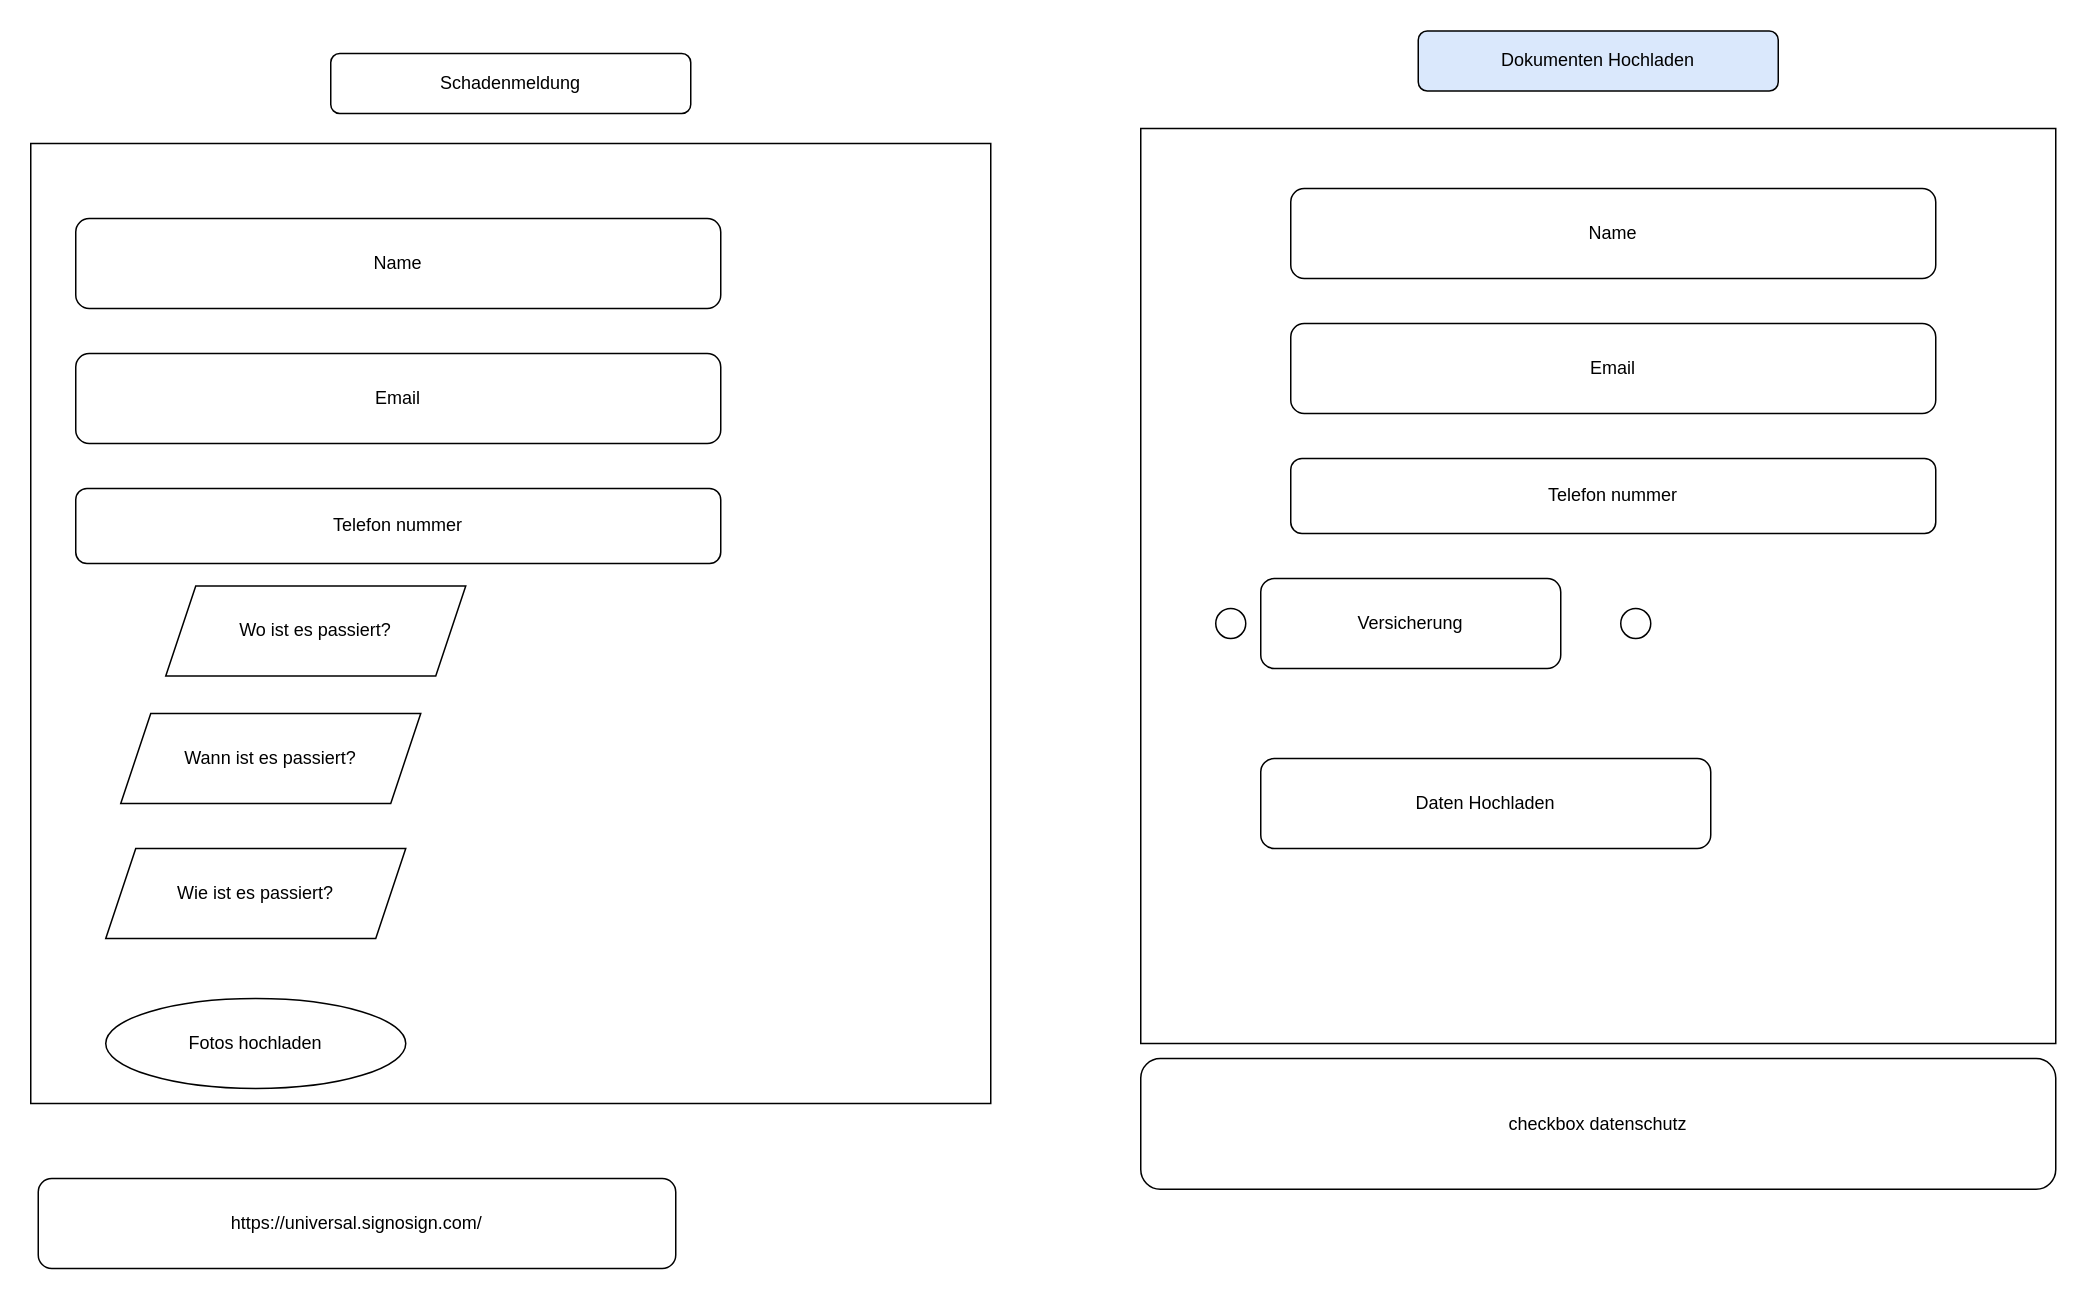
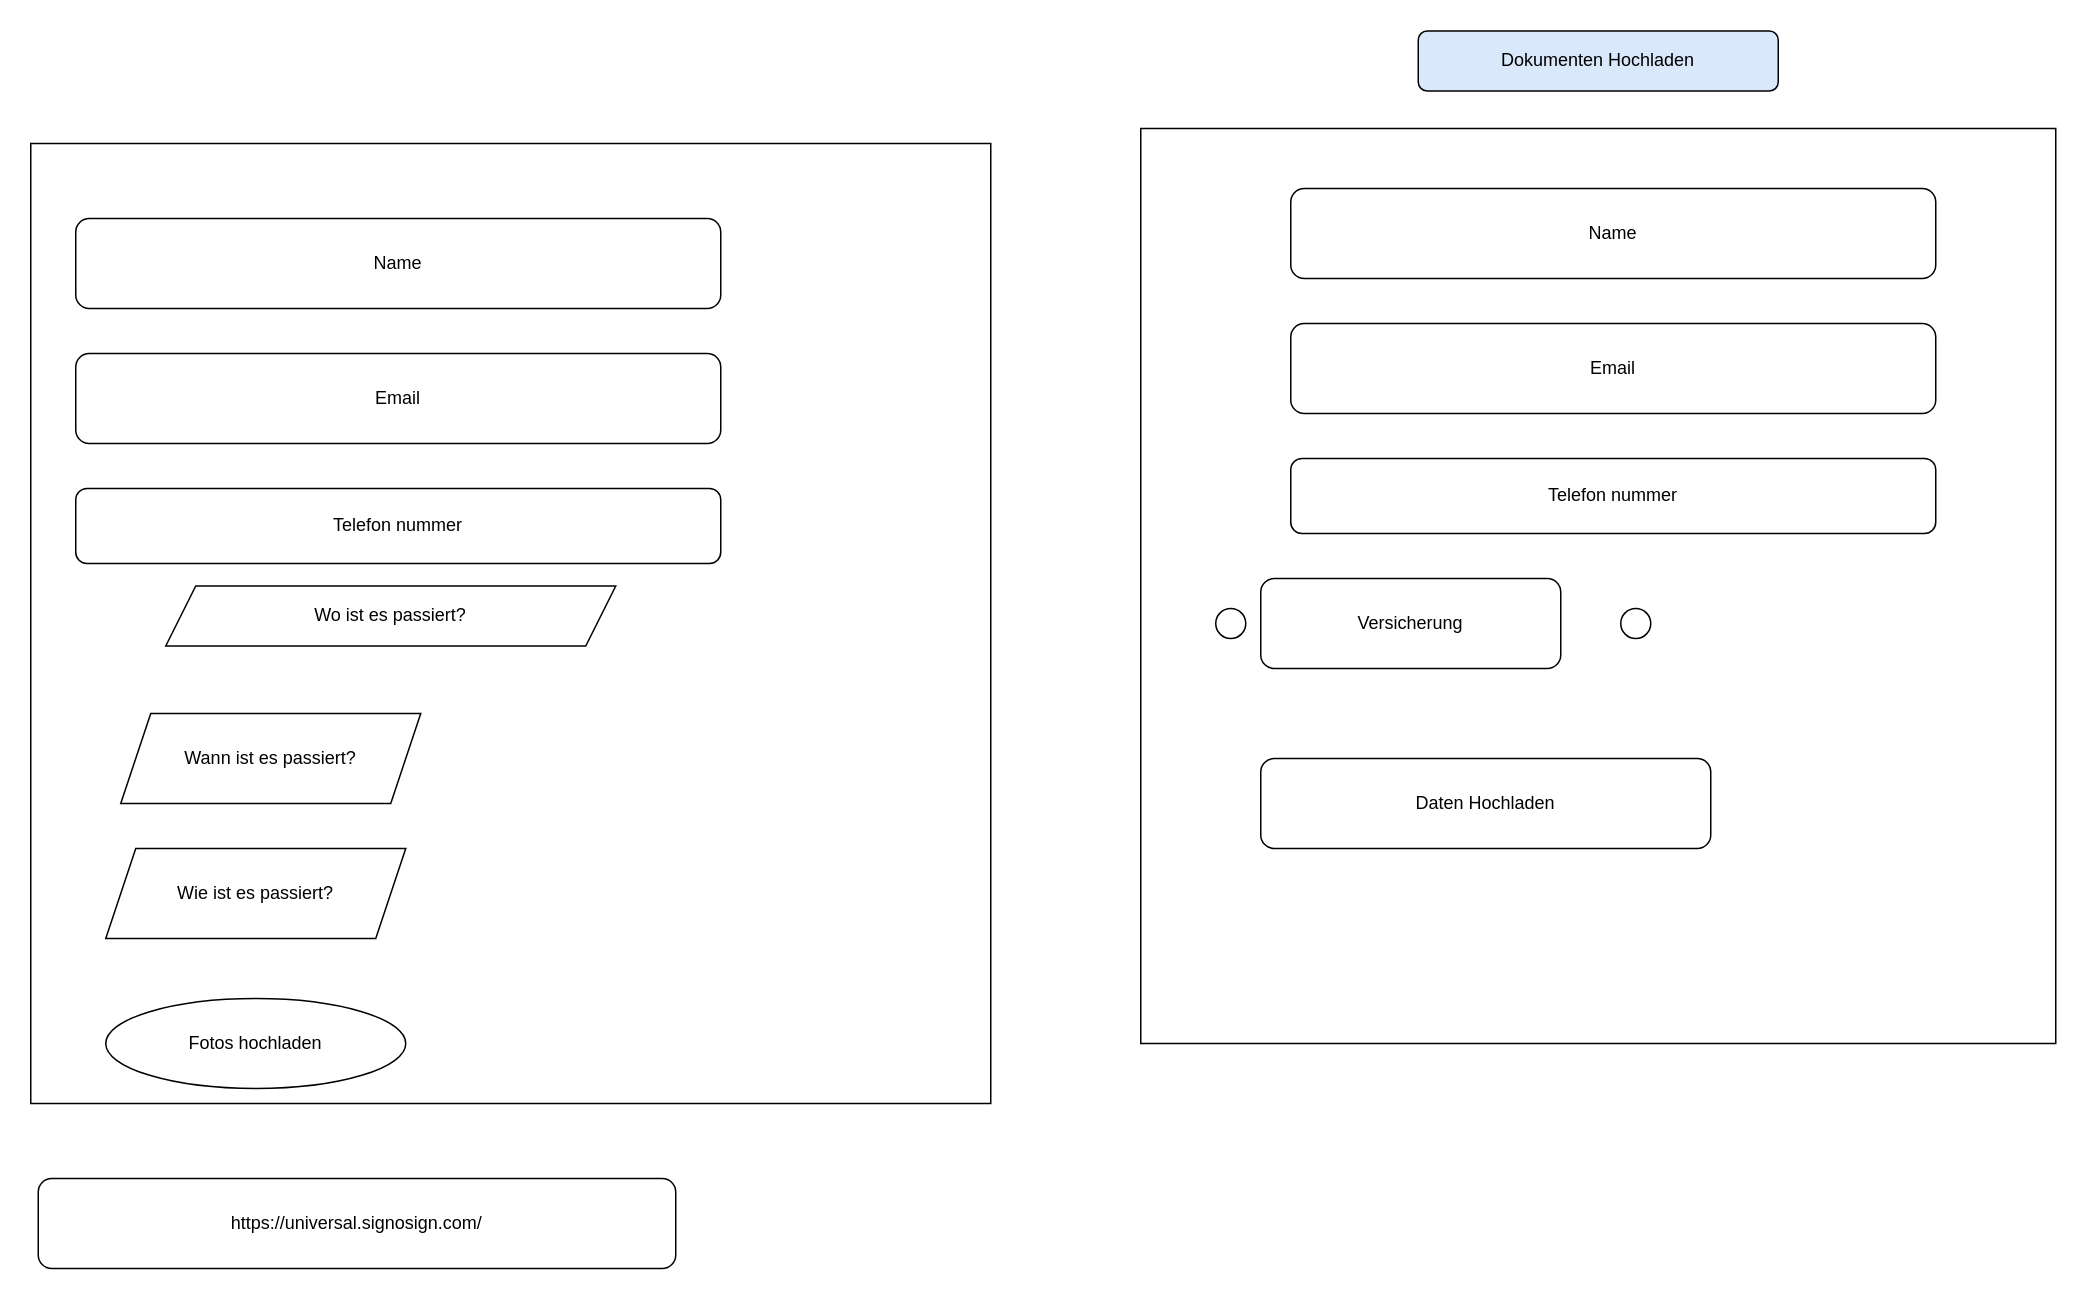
(511, 83) -> none
(316, 631) -> (391, 616)
(1598, 1124) -> none
